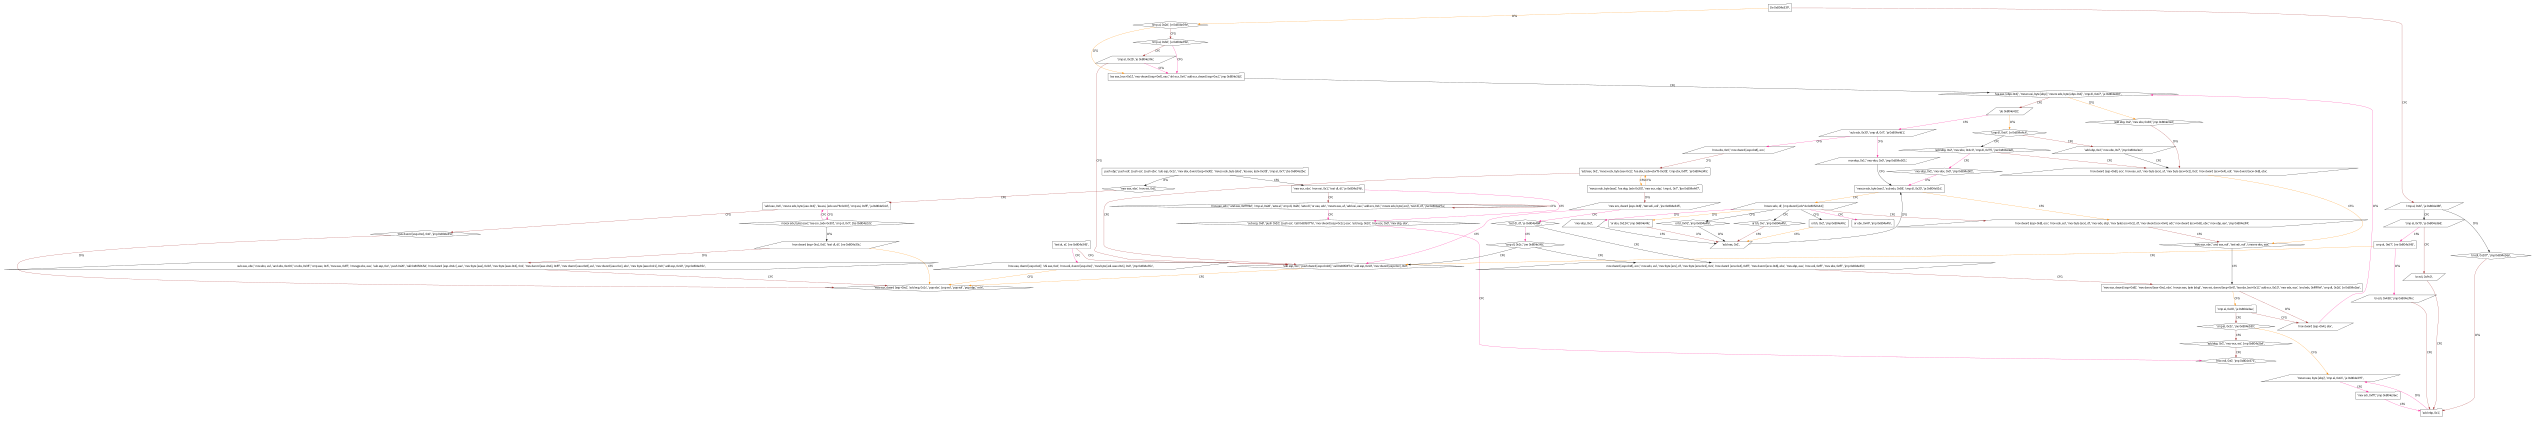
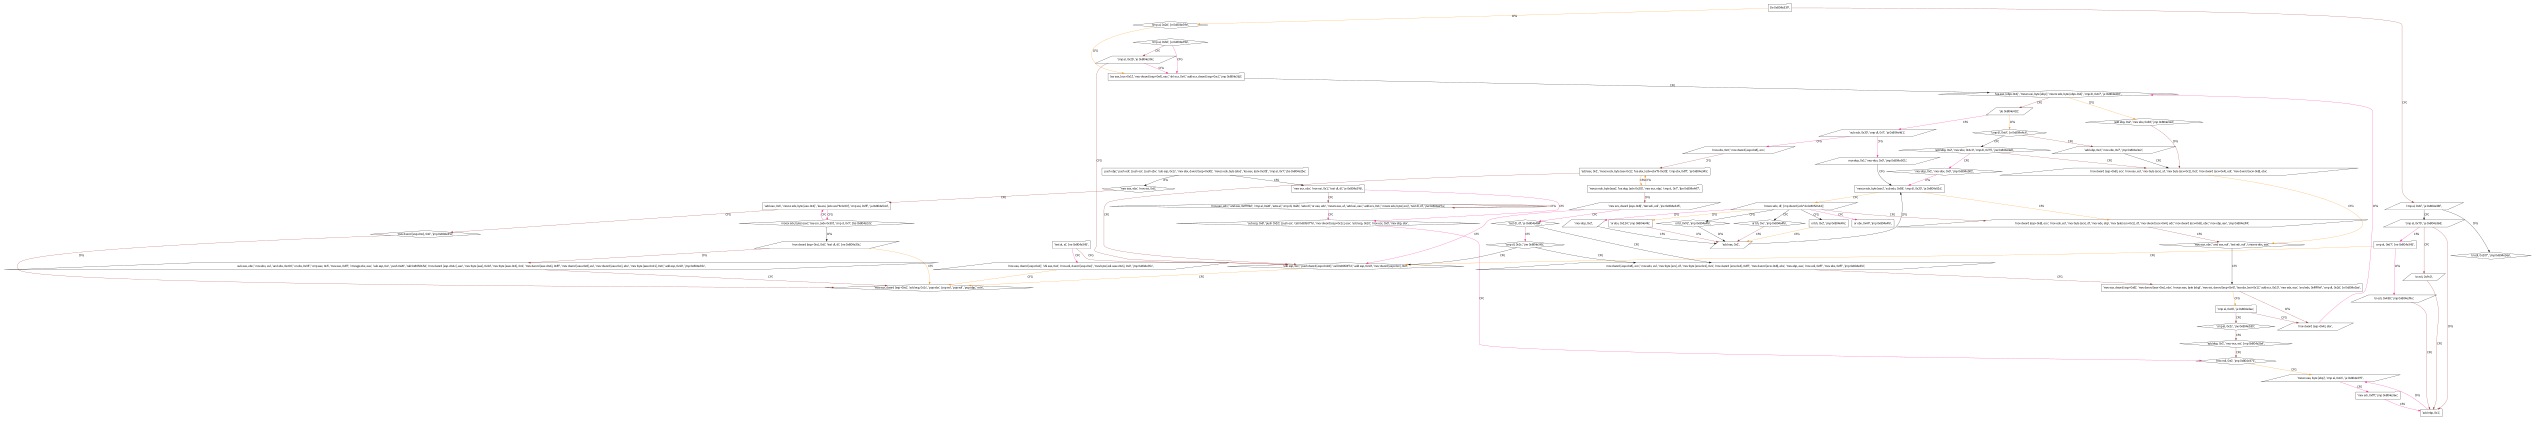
(1170, 33) -> none
(2297, 342) -> (2279, 369)
(2475, 343) -> (2448, 316)
